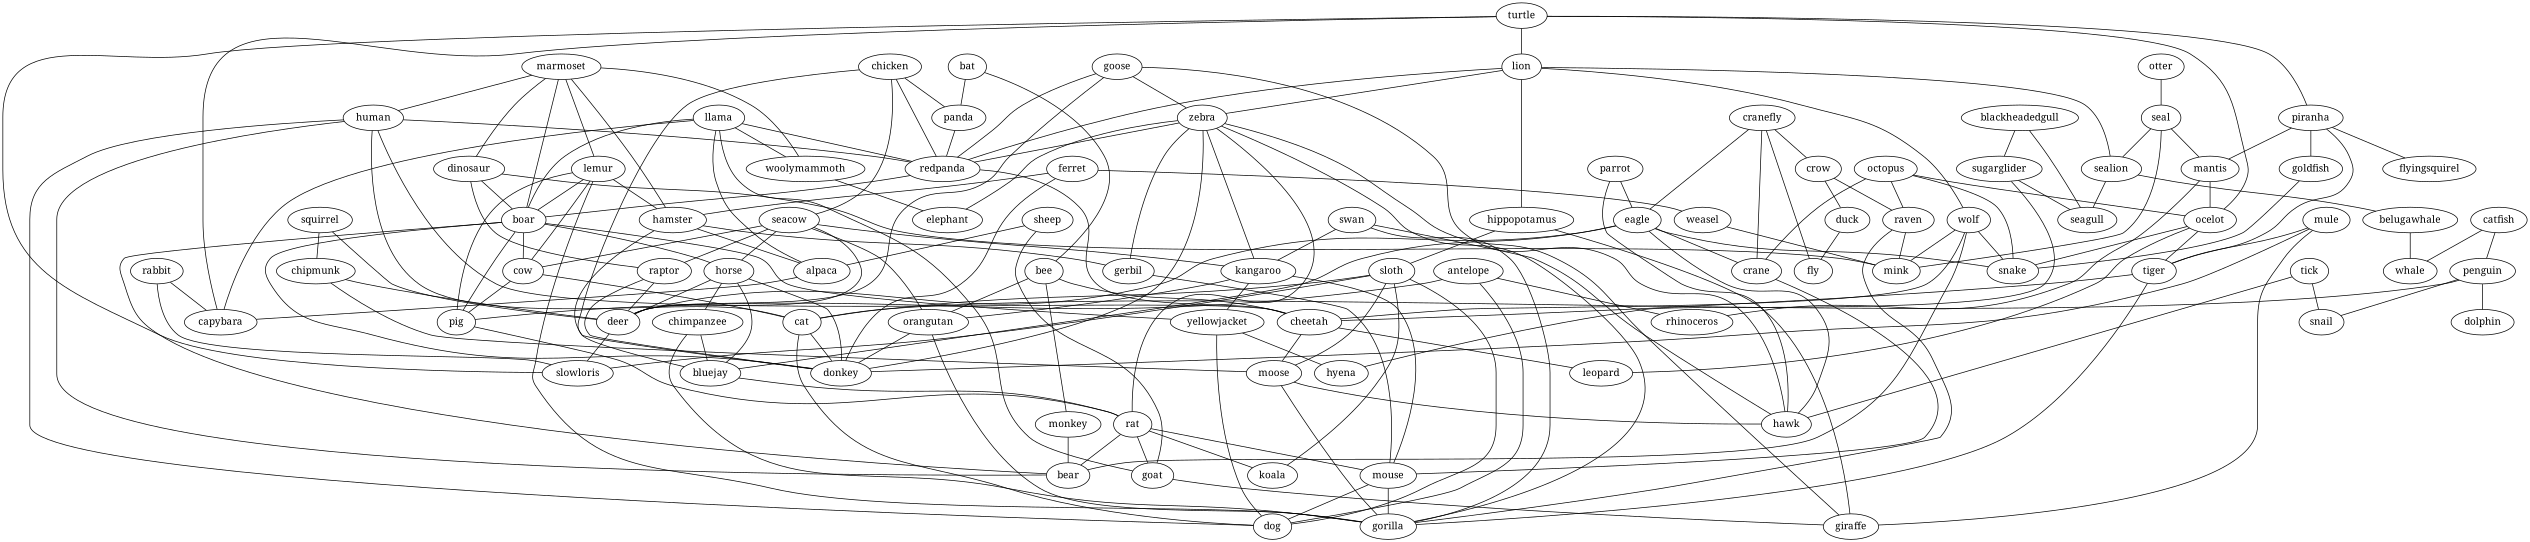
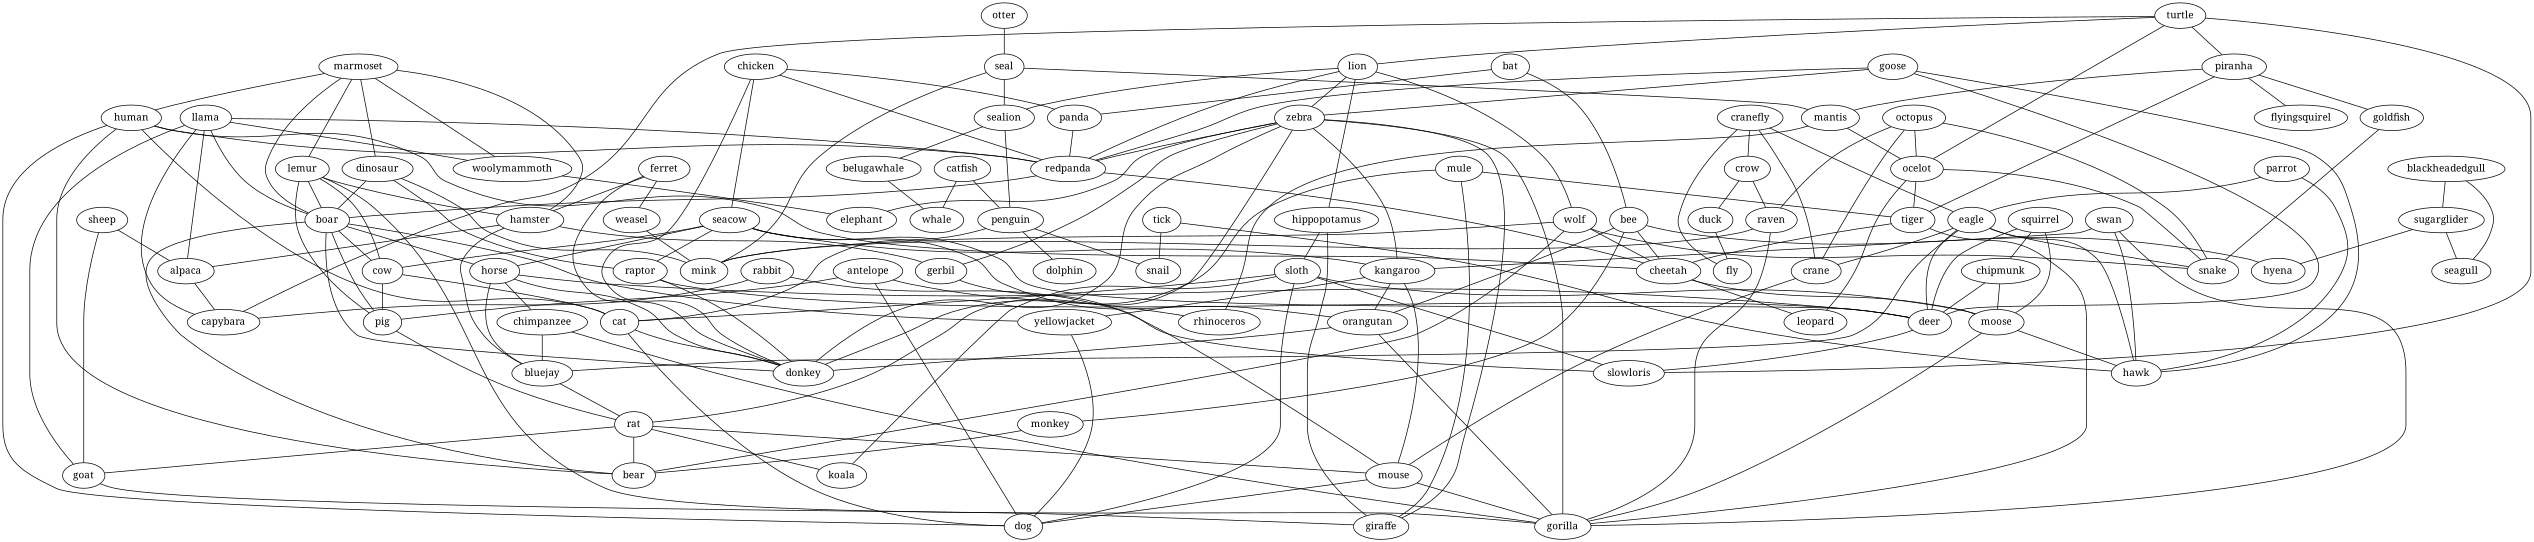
(2099, 195) -> (1007, 169)
none -> (2048, 279)
(1282, 349) -> (2076, 238)
